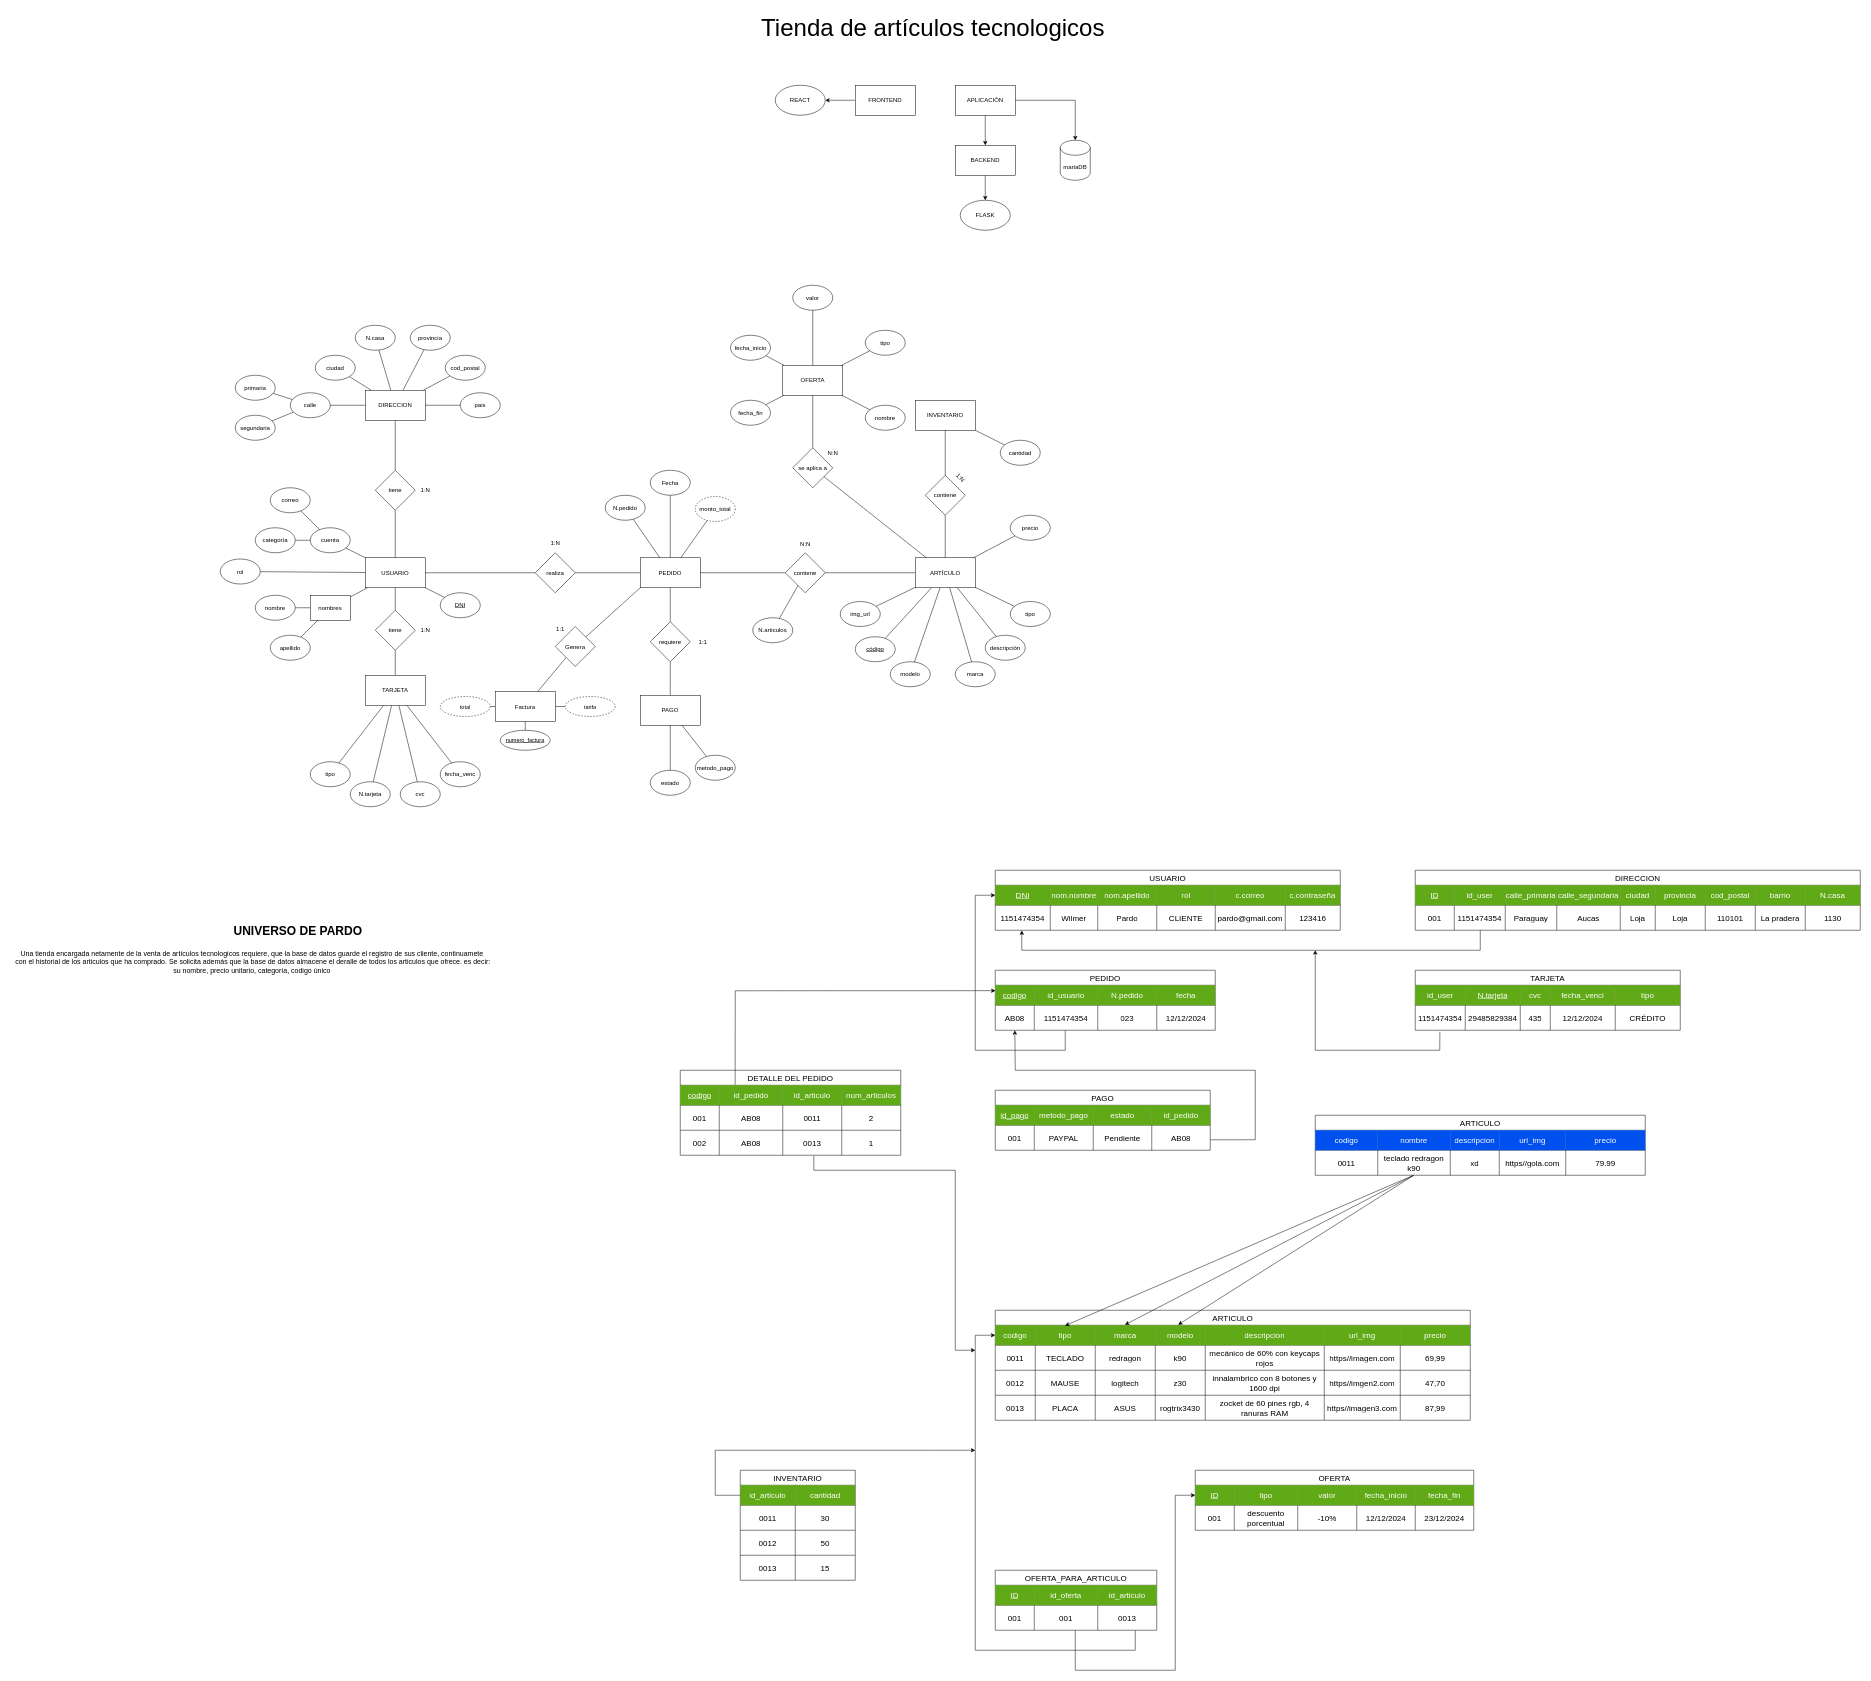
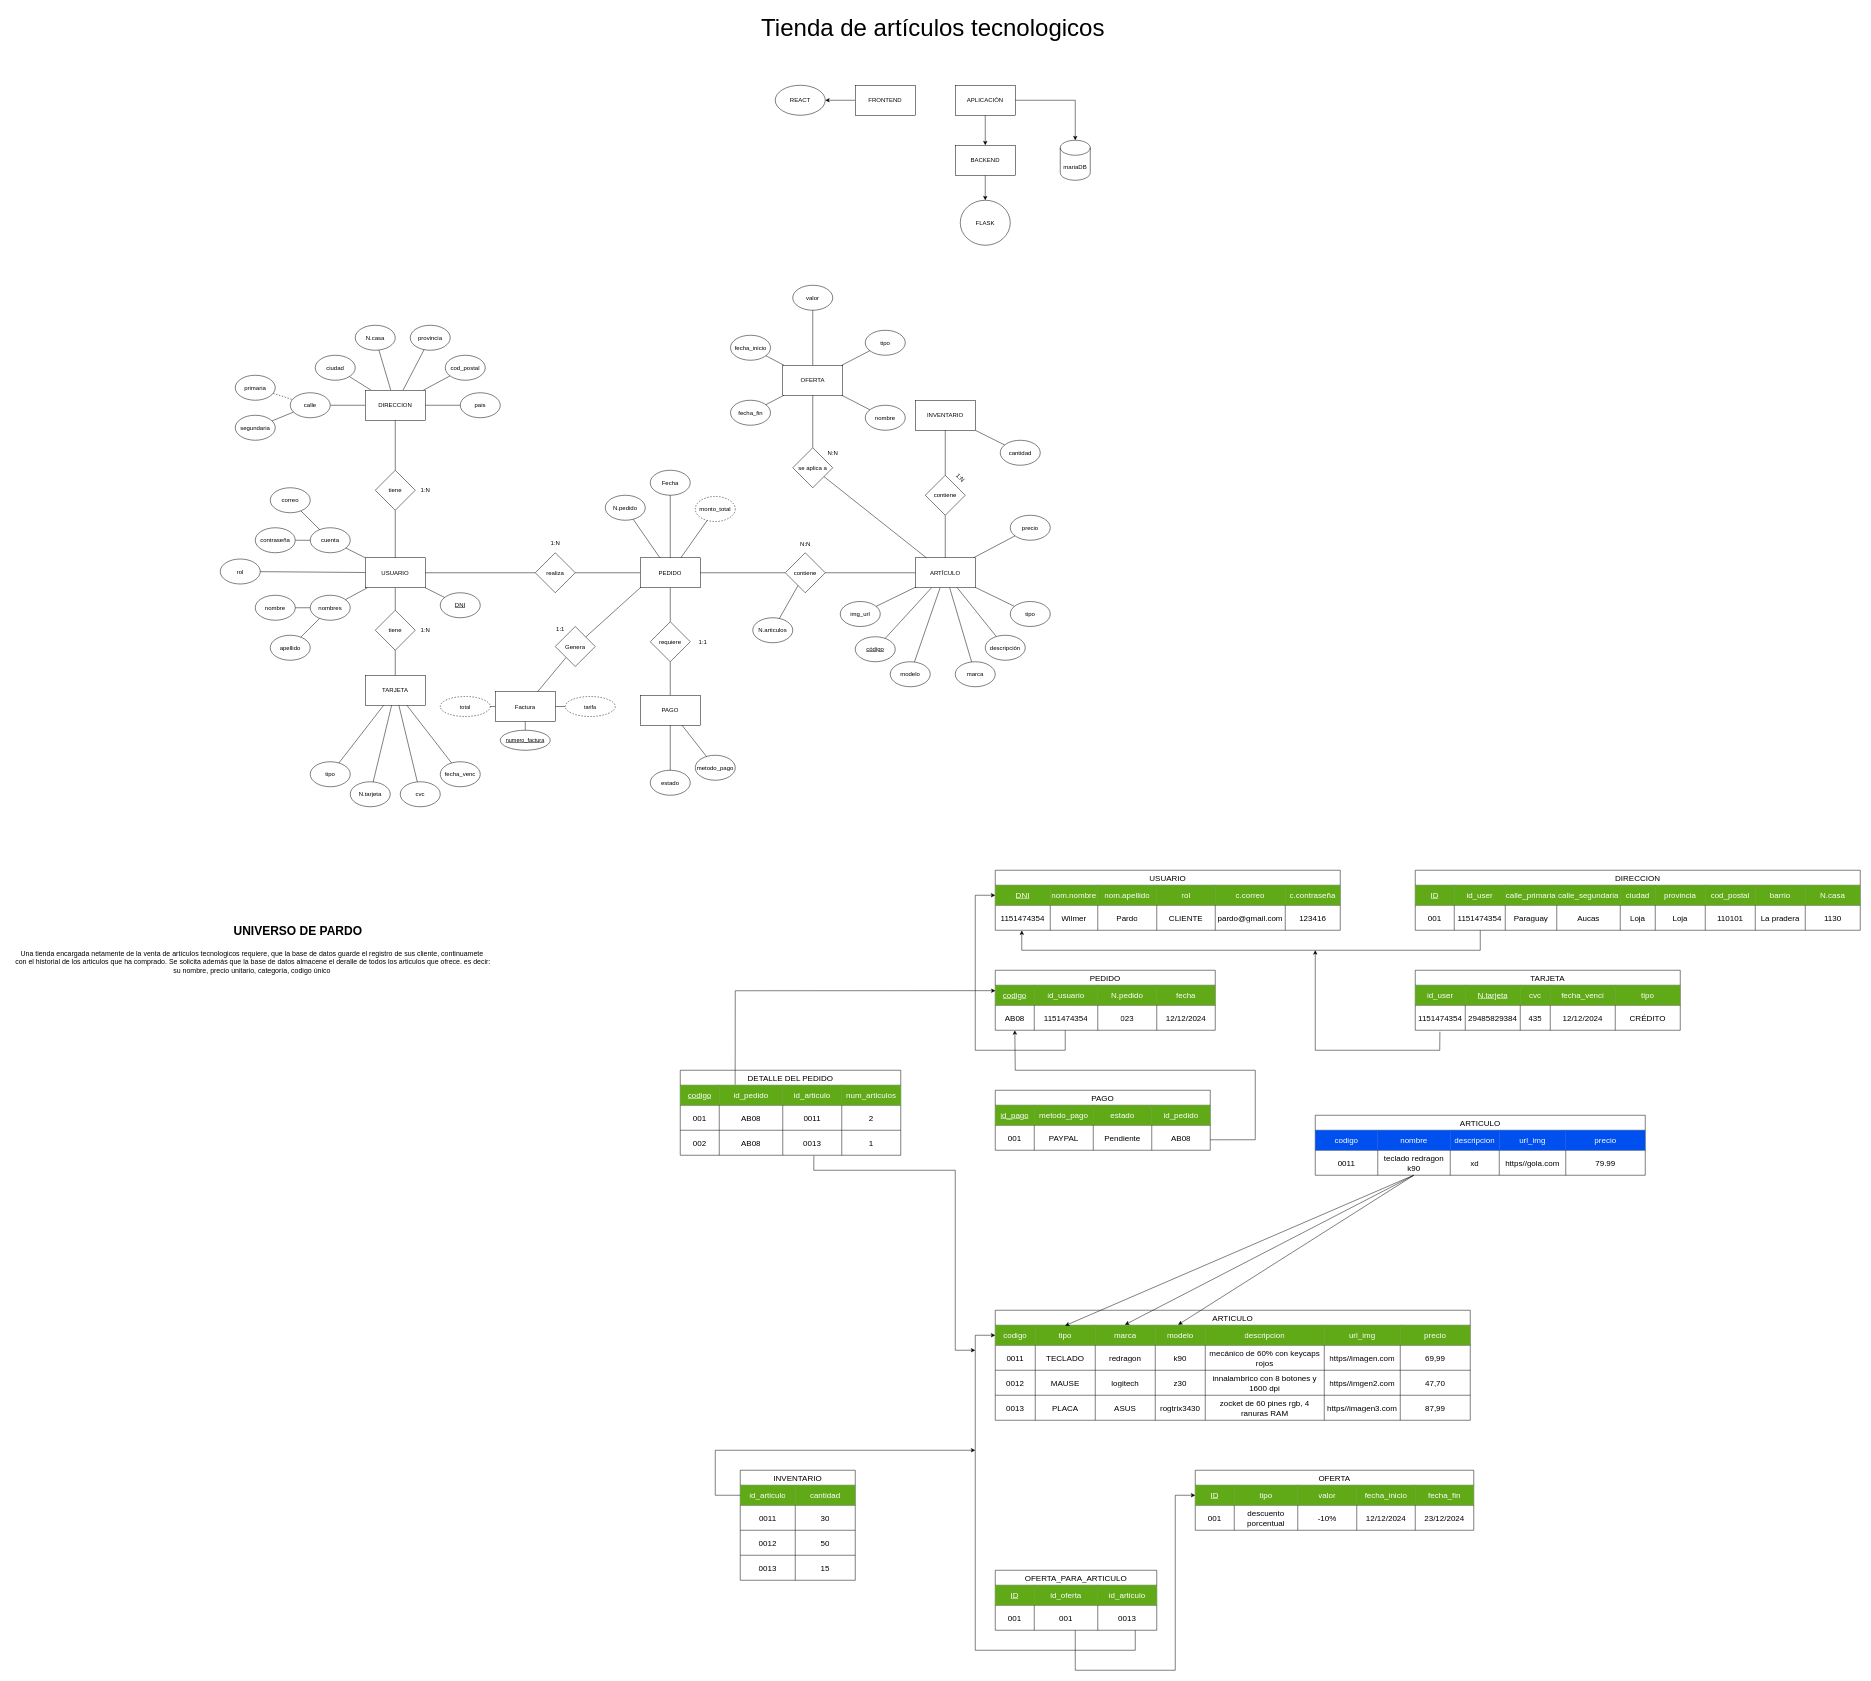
(985, 215) -> (985, 223)
(282, 396) -> (282, 396)
(275, 540) -> (275, 540)
(330, 608) -> (330, 608)
